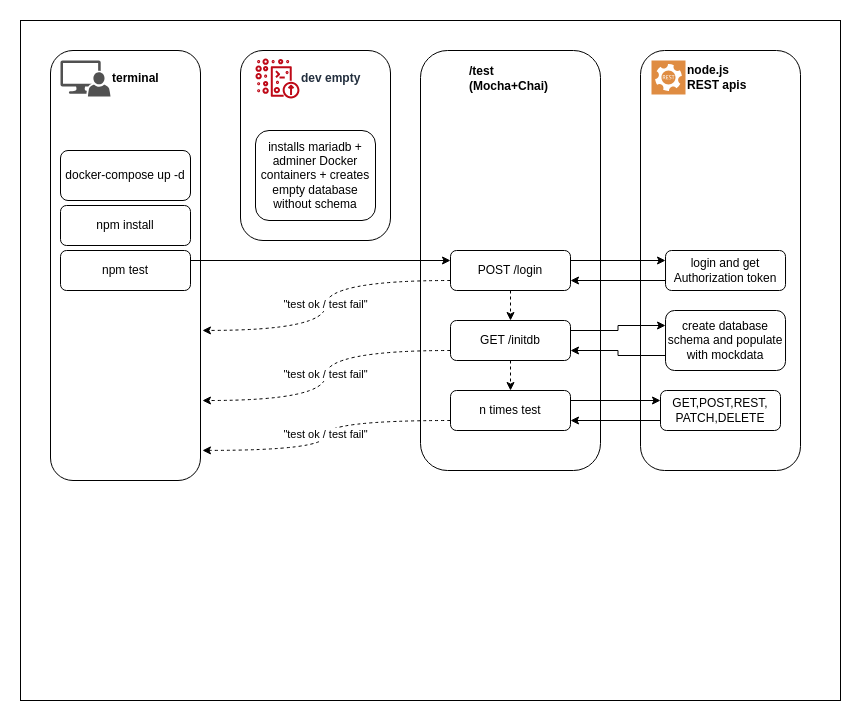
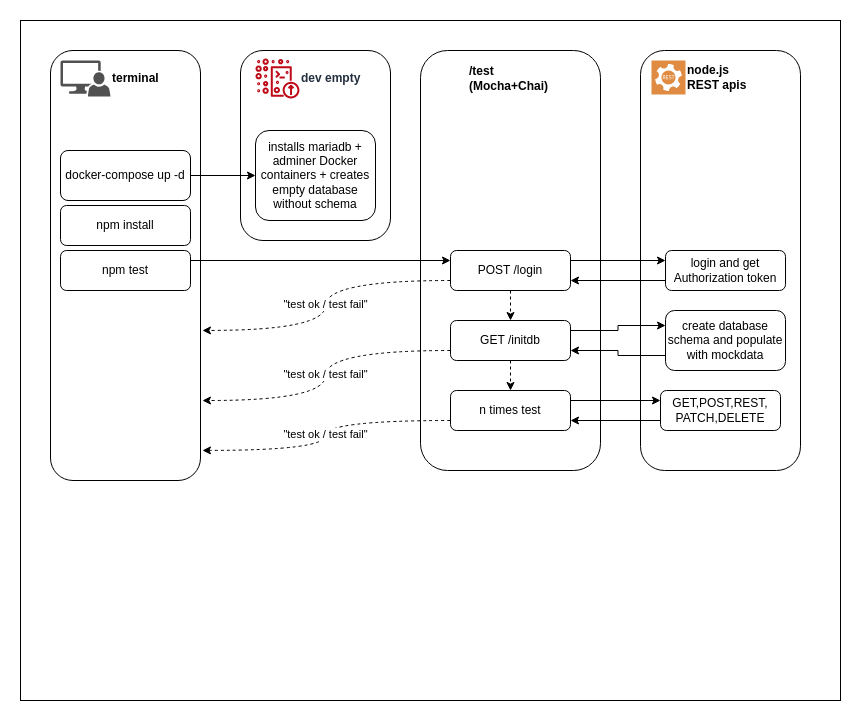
none -> (220, 176)
